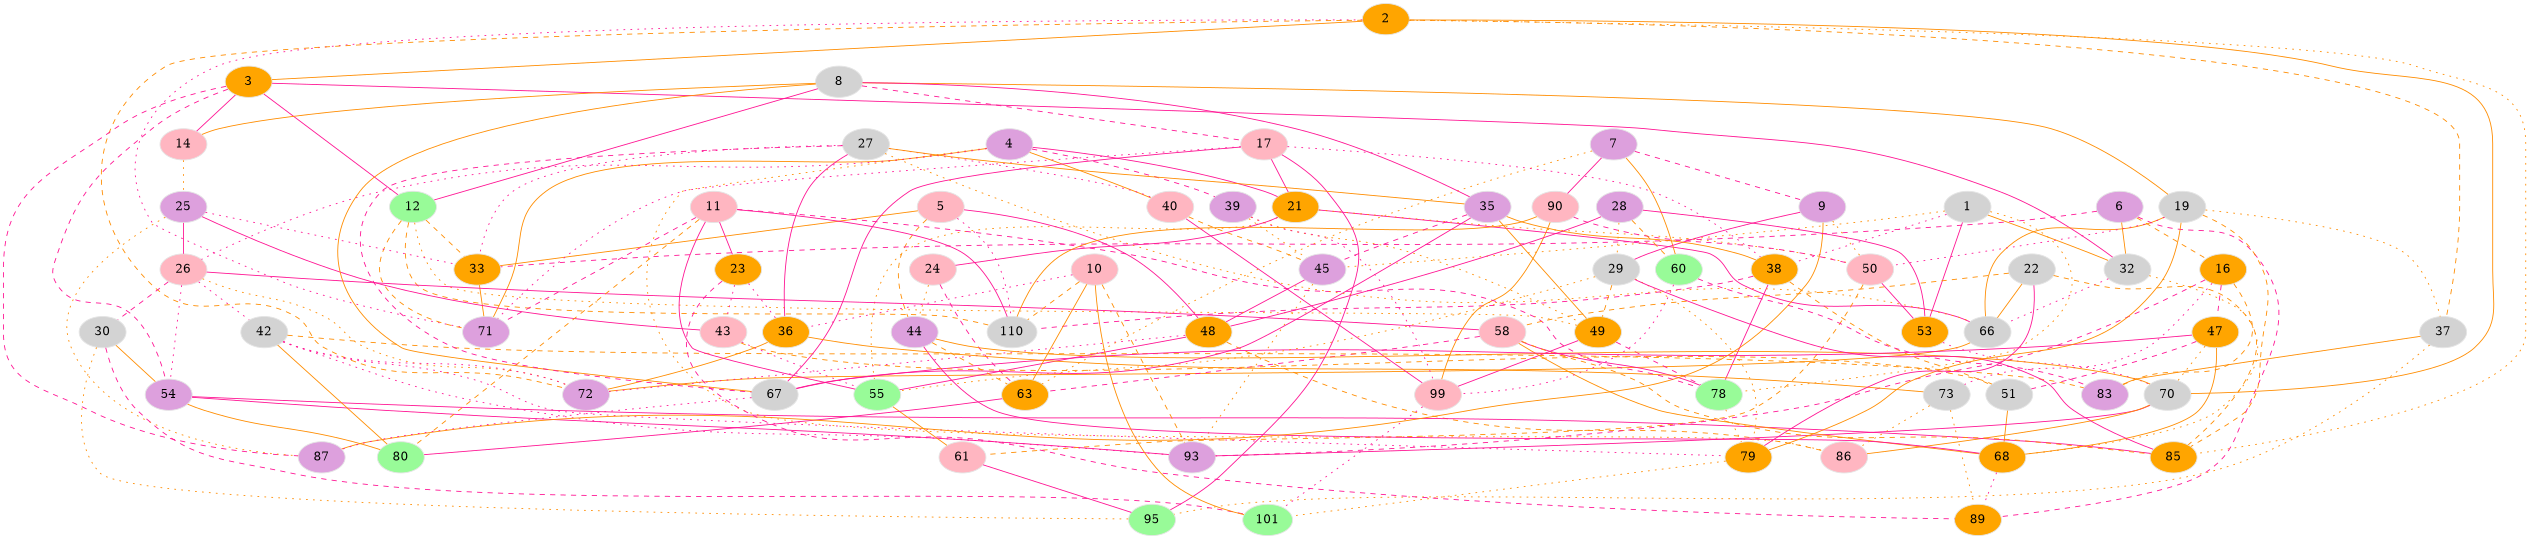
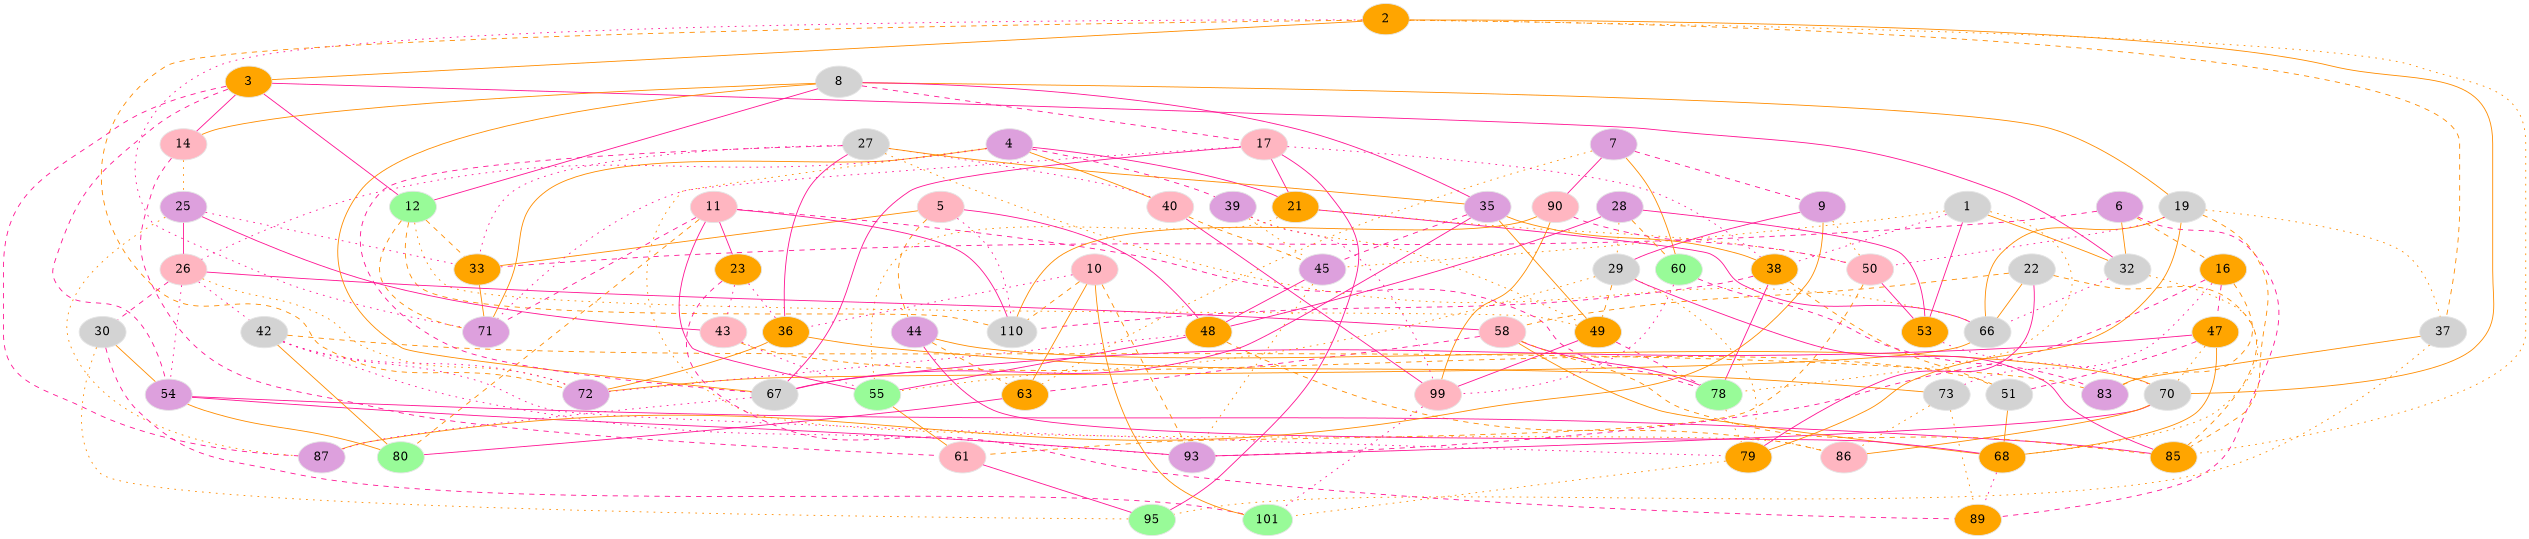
(933, 270) -> none
none -> (455, 421)
